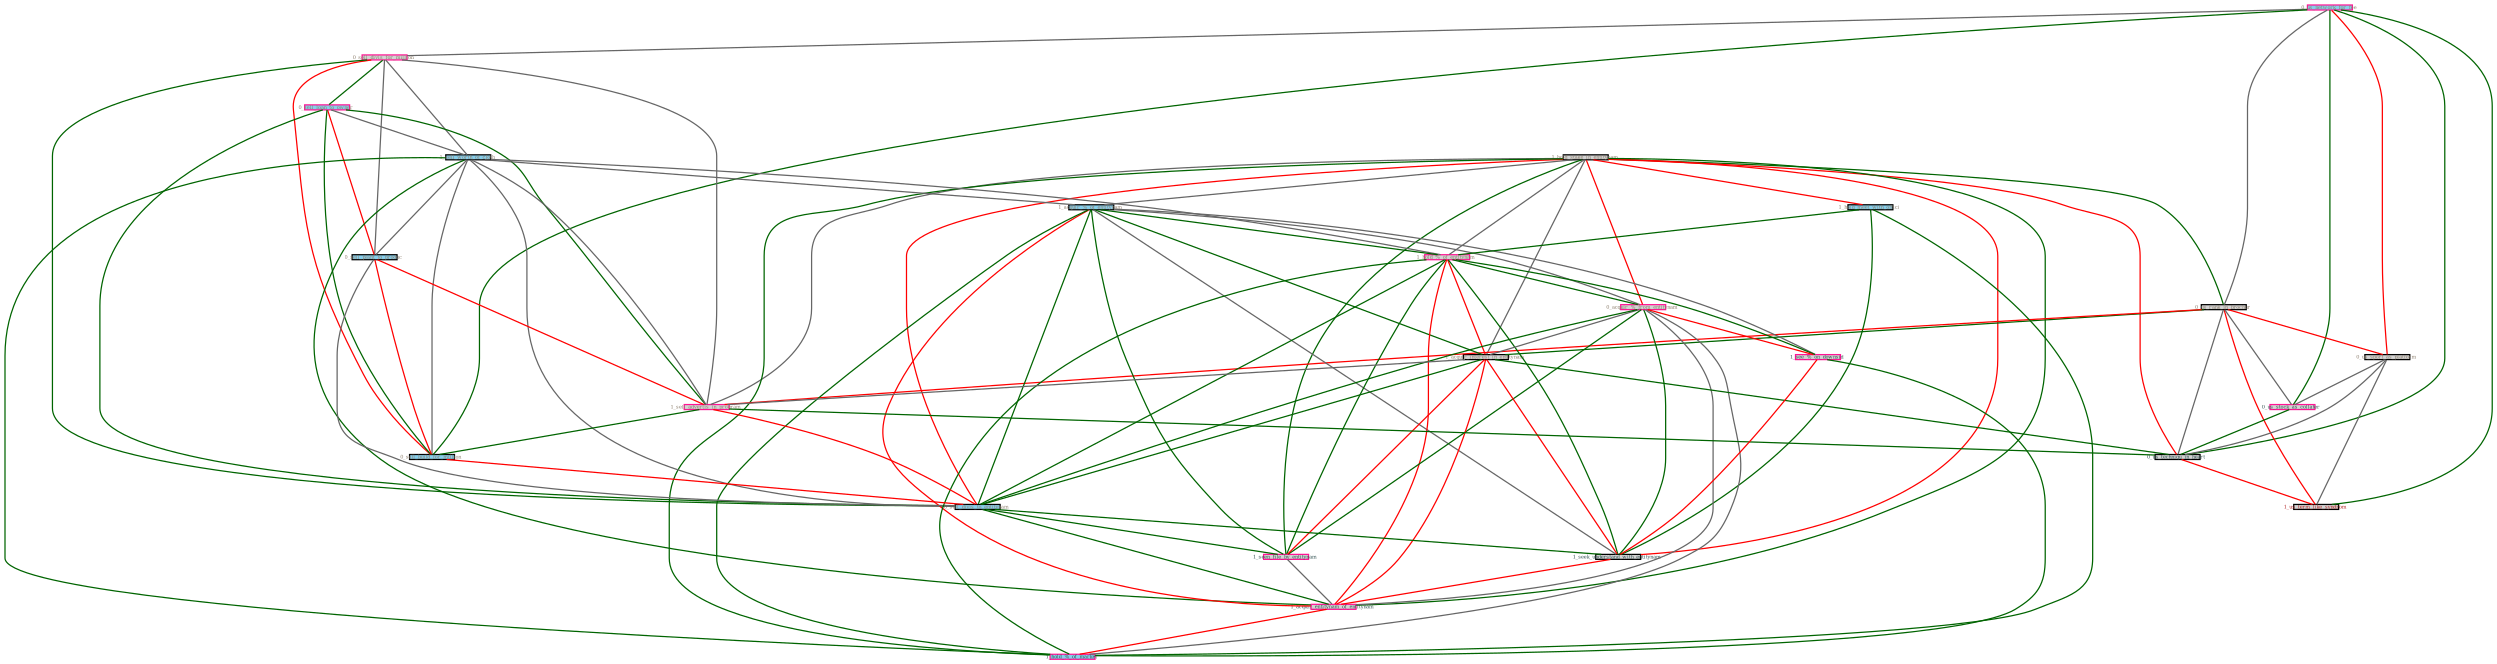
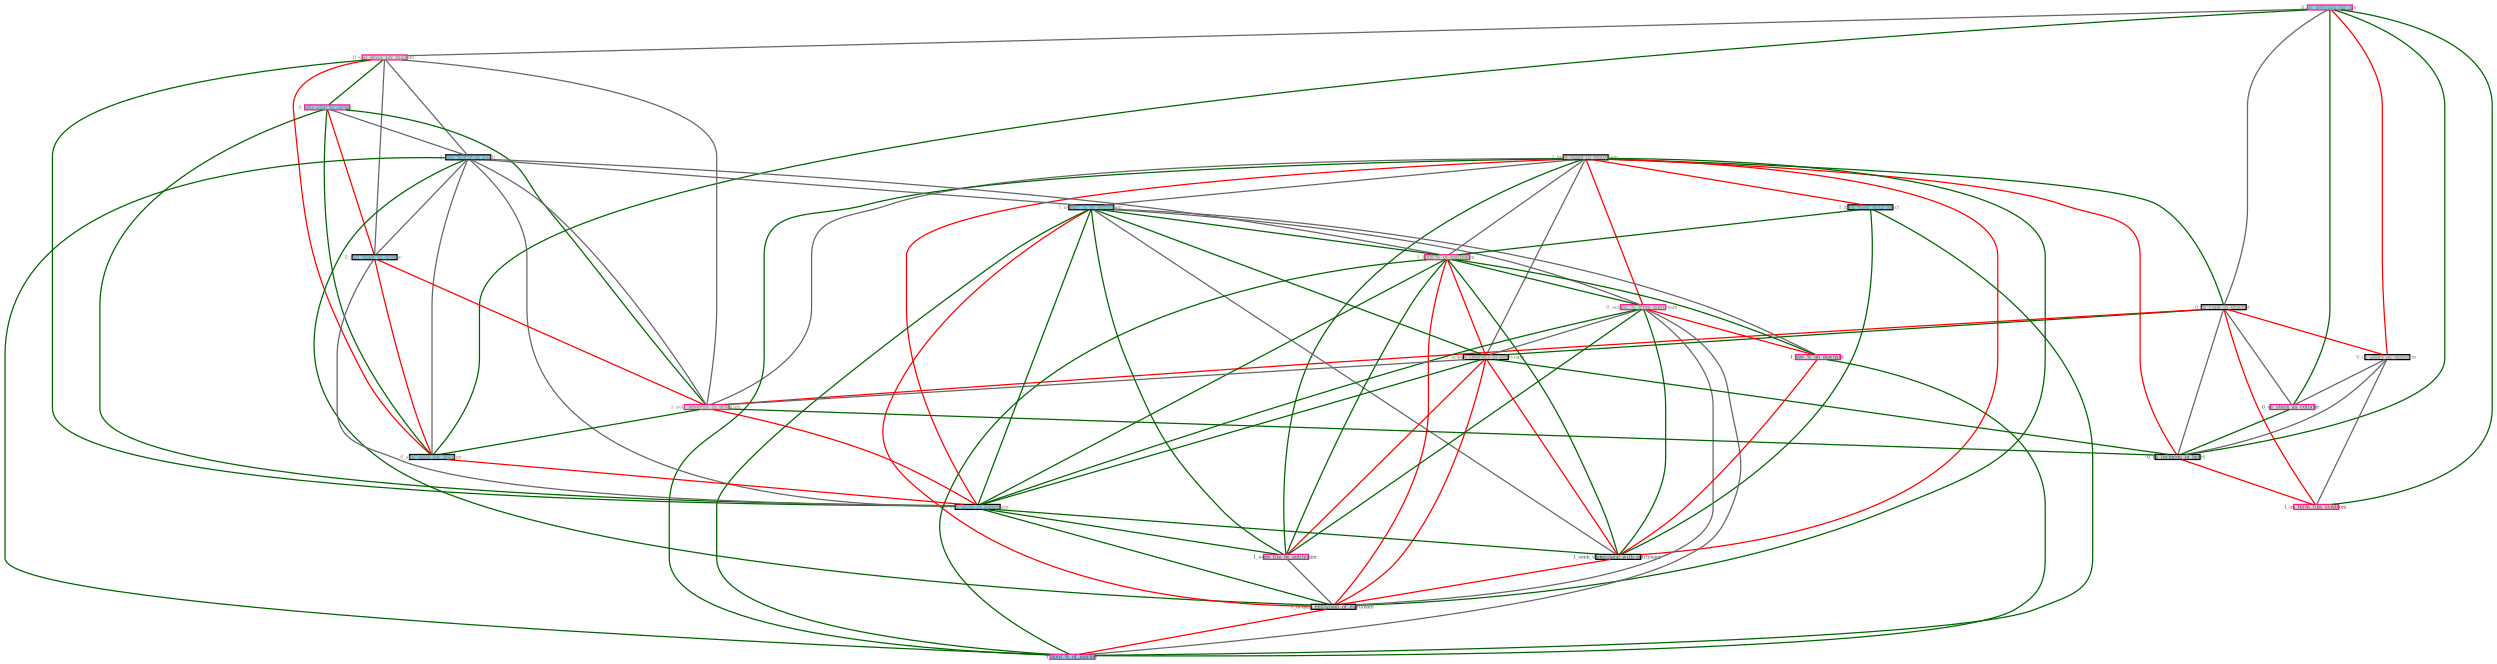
(2316, 507) -> (2316, 507)
(1334, 607) -> (1334, 607)
